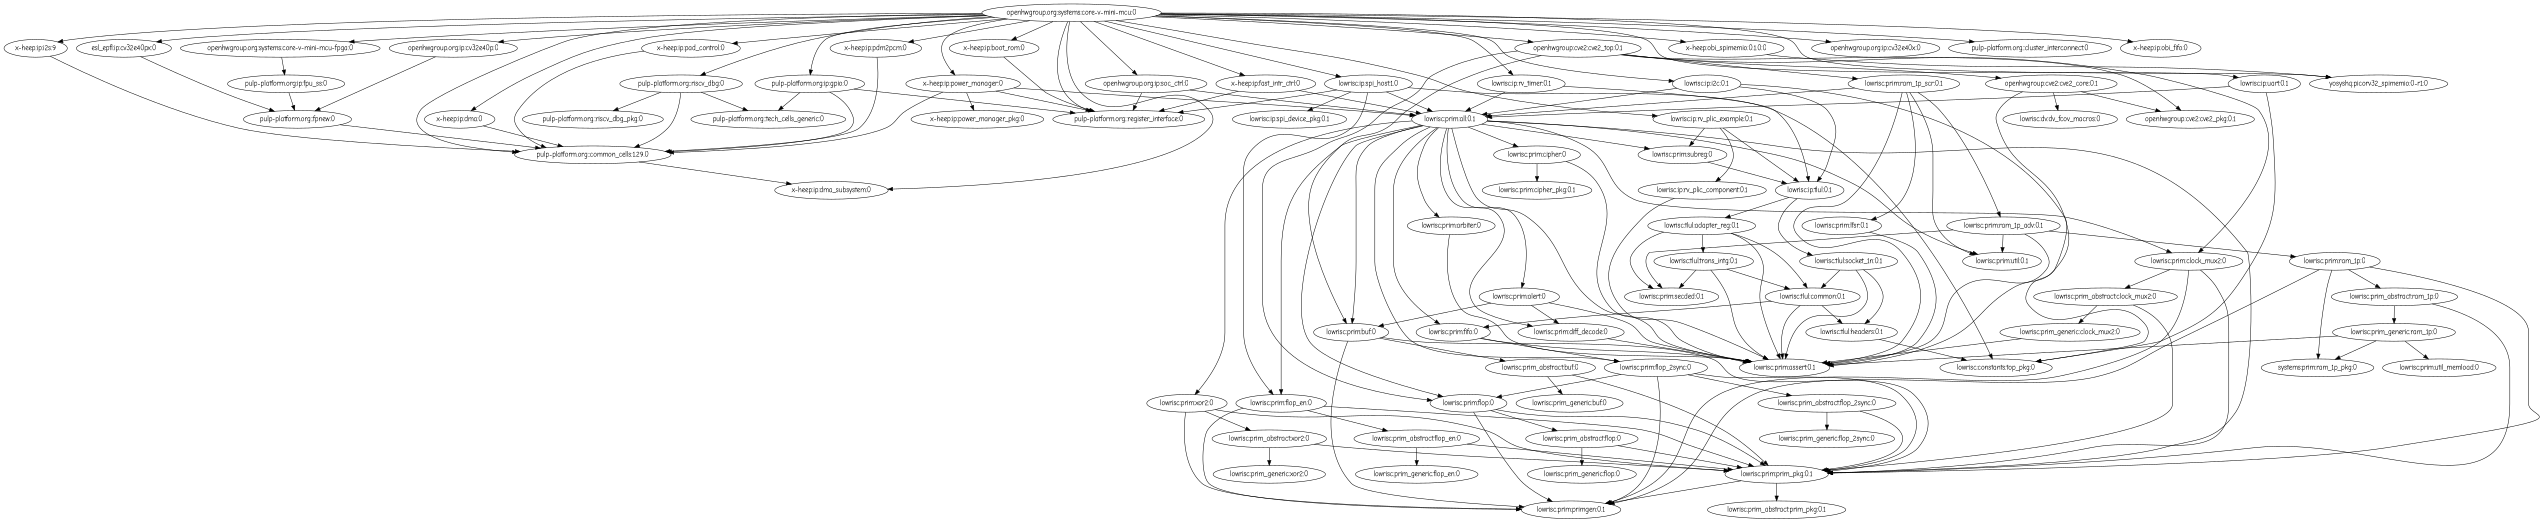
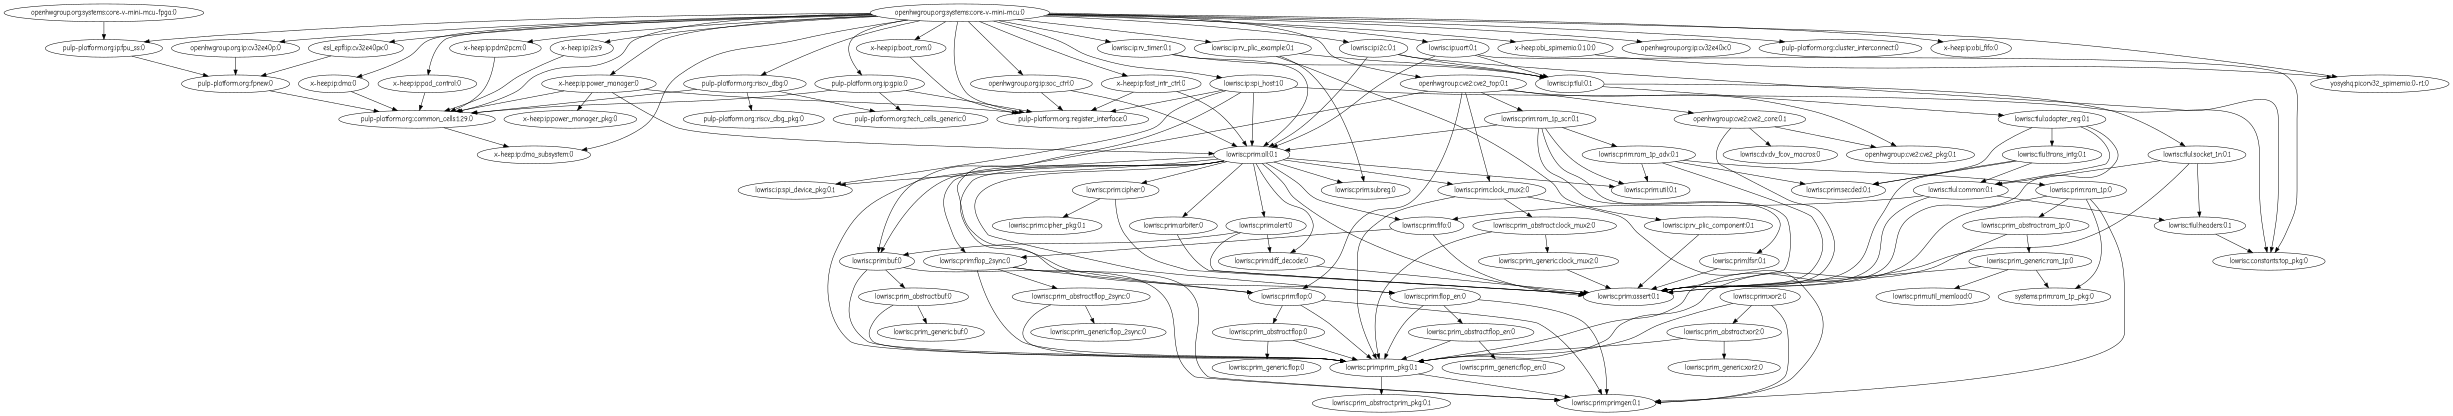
(622, 28) -> (509, 21)
(1745, 172) -> (1497, 62)
(1232, 195) -> (1032, 172)
